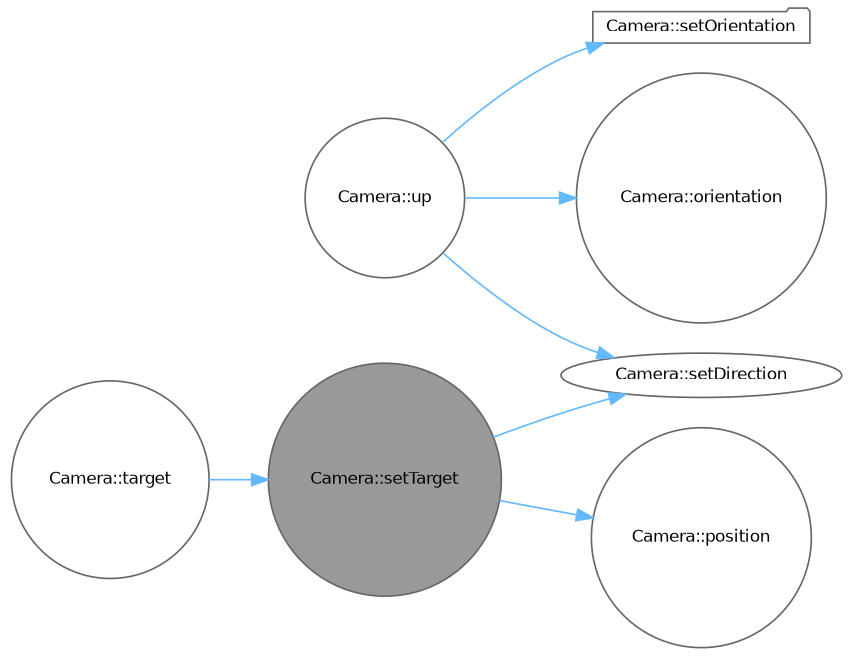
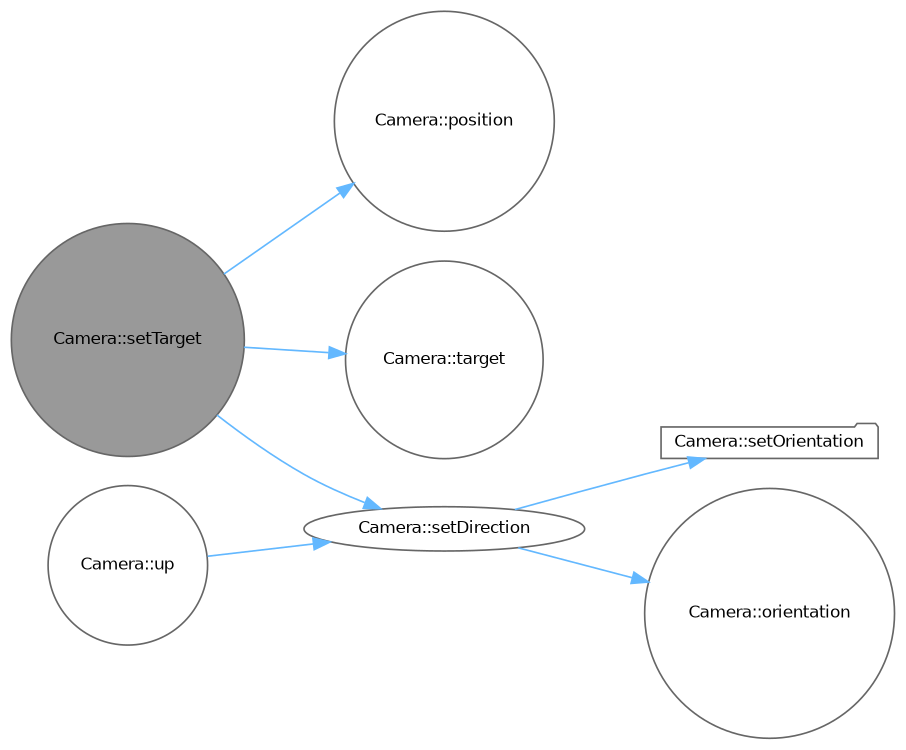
(511, 88) -> (602, 486)
(513, 198) -> (575, 563)
(230, 480) -> (286, 350)
